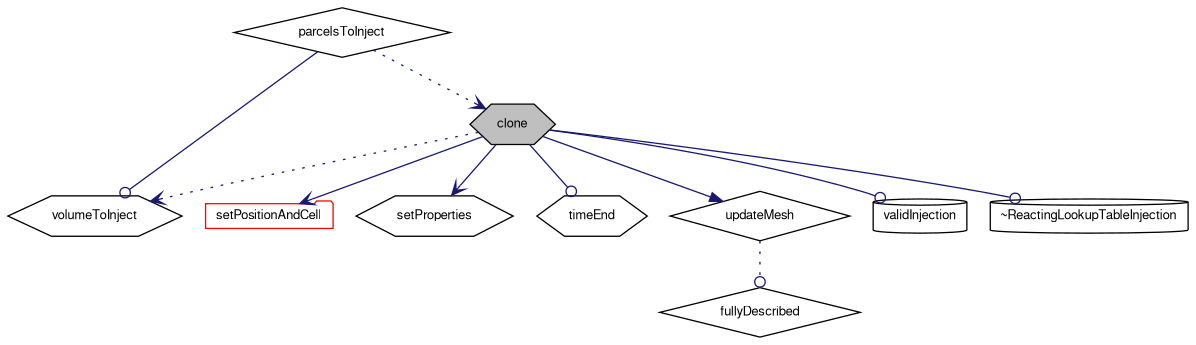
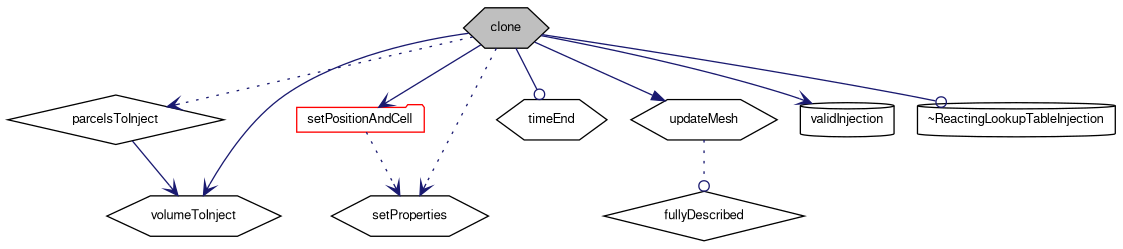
(424, 76) -> (297, 77)
(224, 121) -> (151, 163)
none -> (380, 158)
(320, 164) -> (298, 87)
(478, 165) -> (461, 116)
(754, 165) -> (671, 63)
(760, 216) -> (704, 120)
